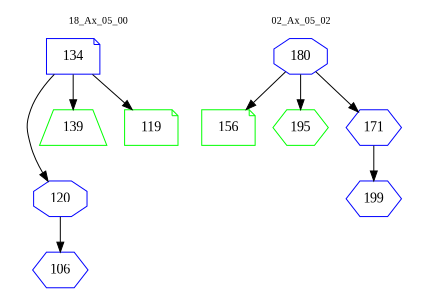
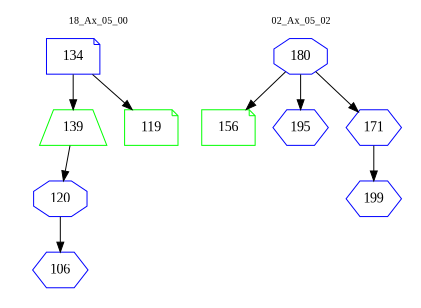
(28, 121) -> (68, 158)
(301, 128) -> (301, 128)
